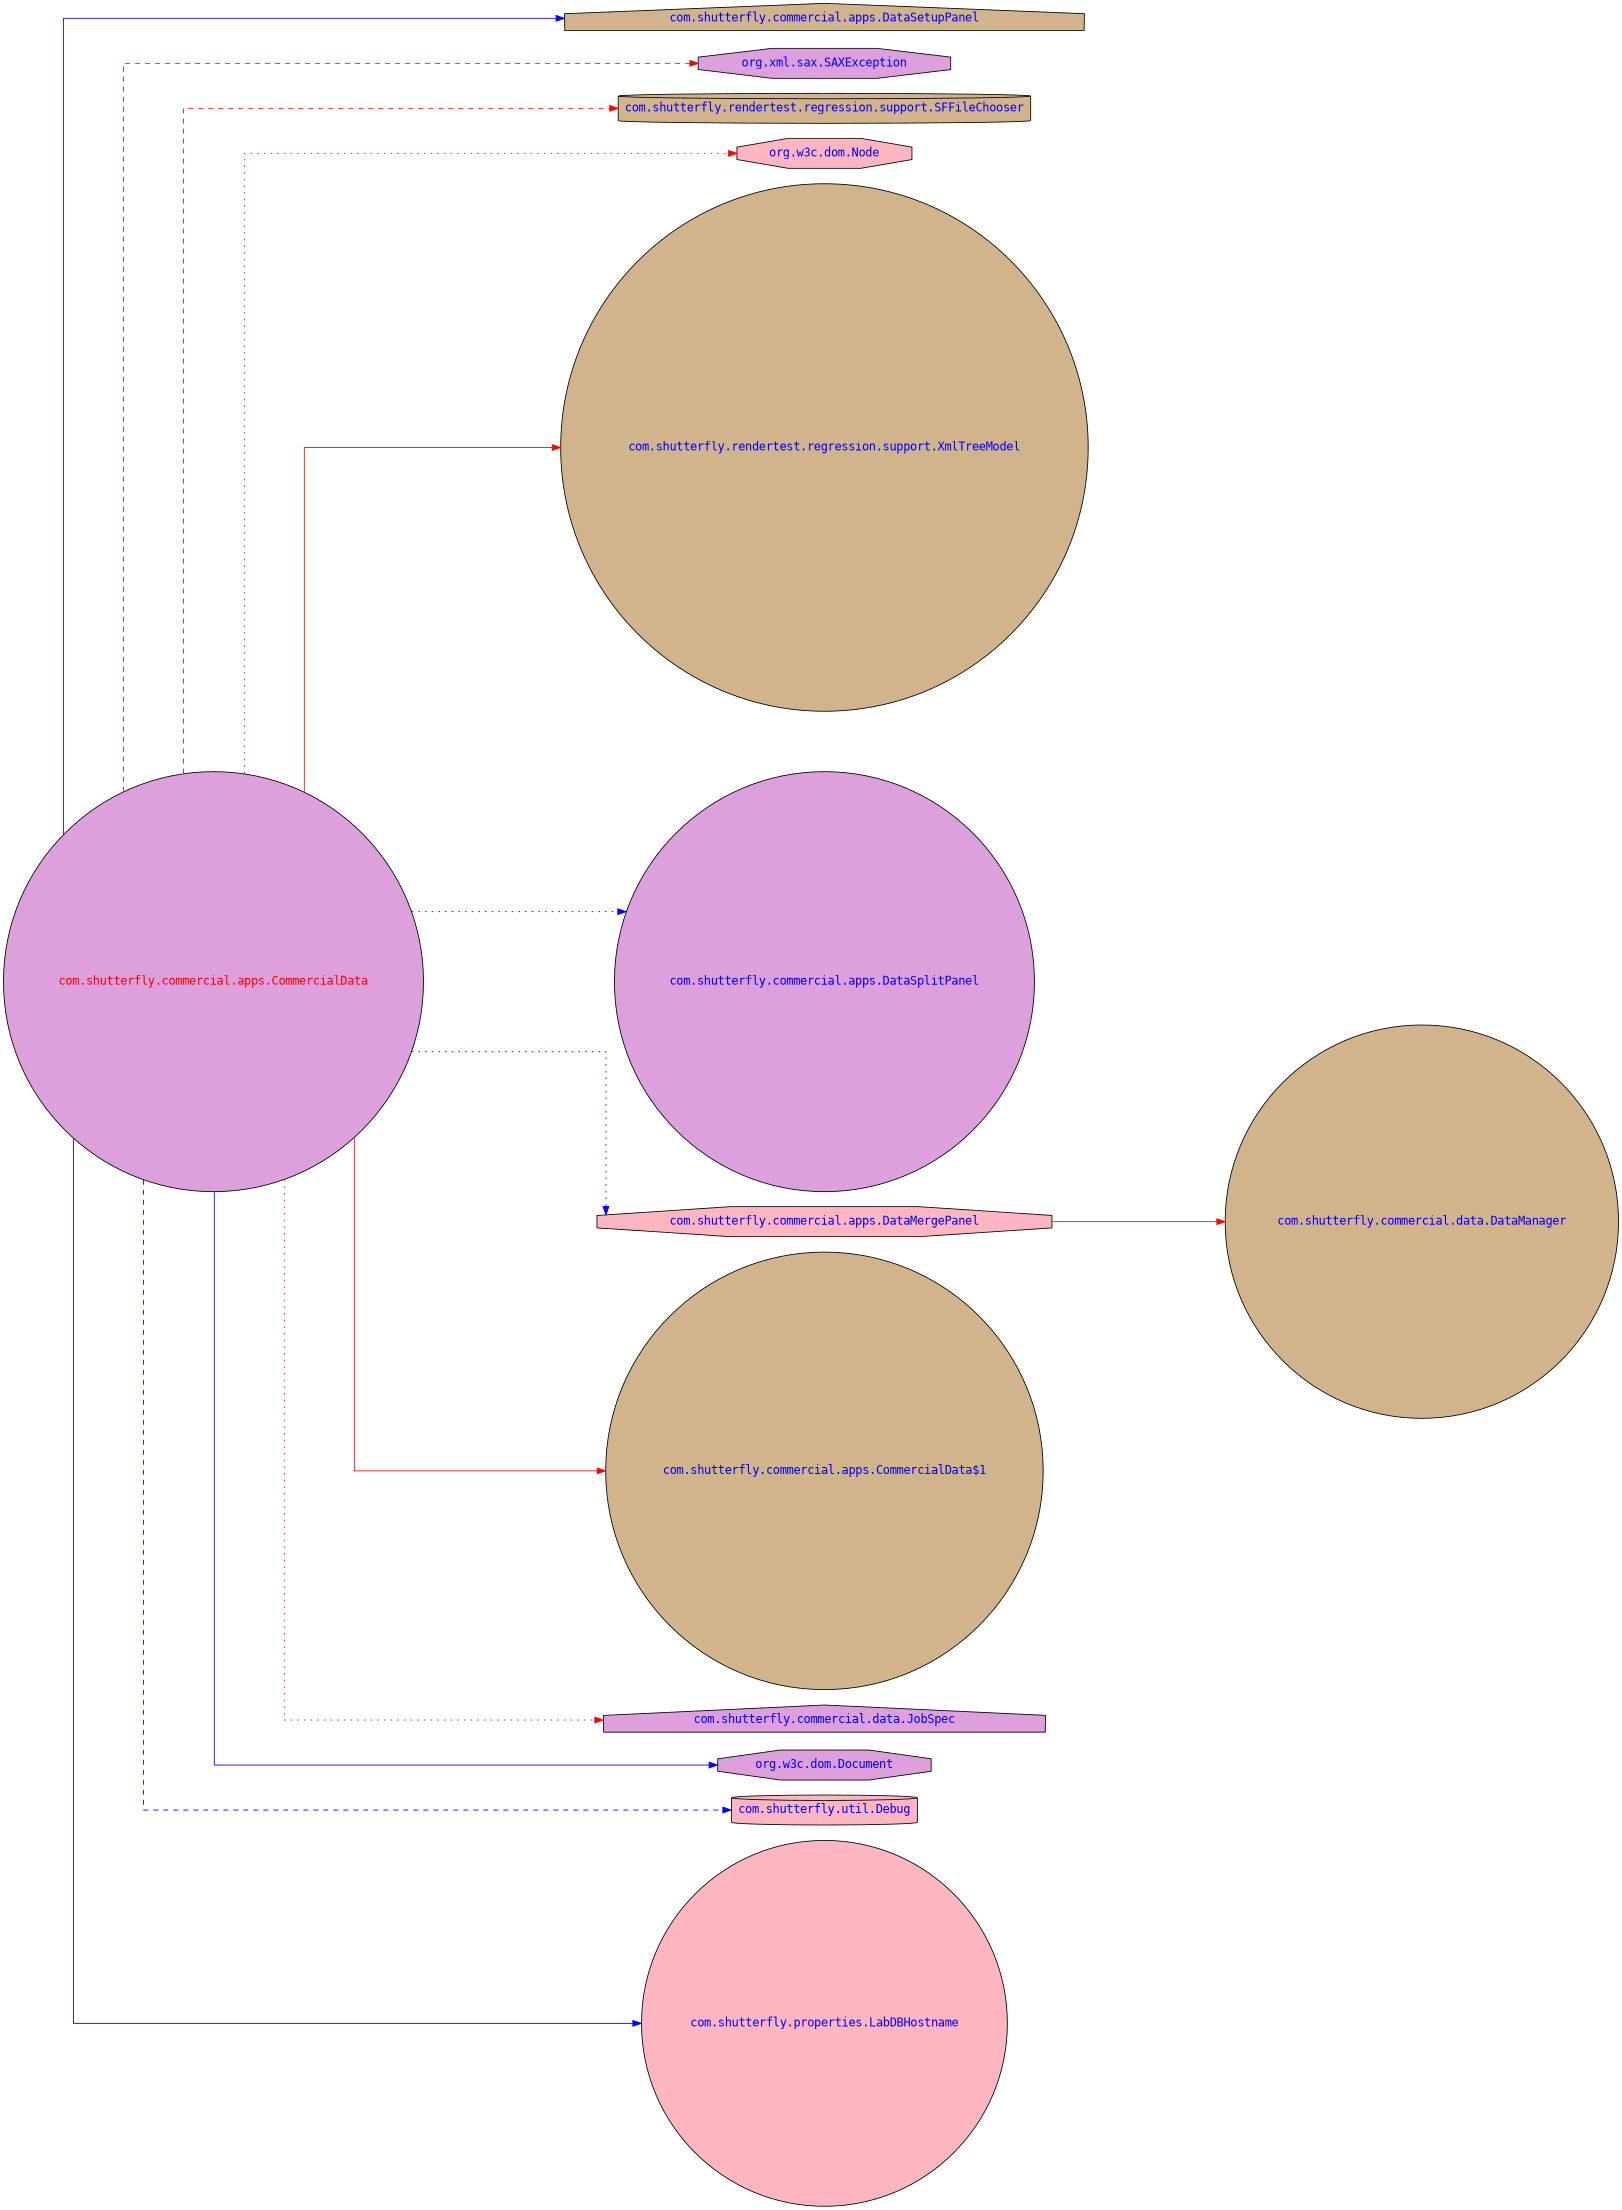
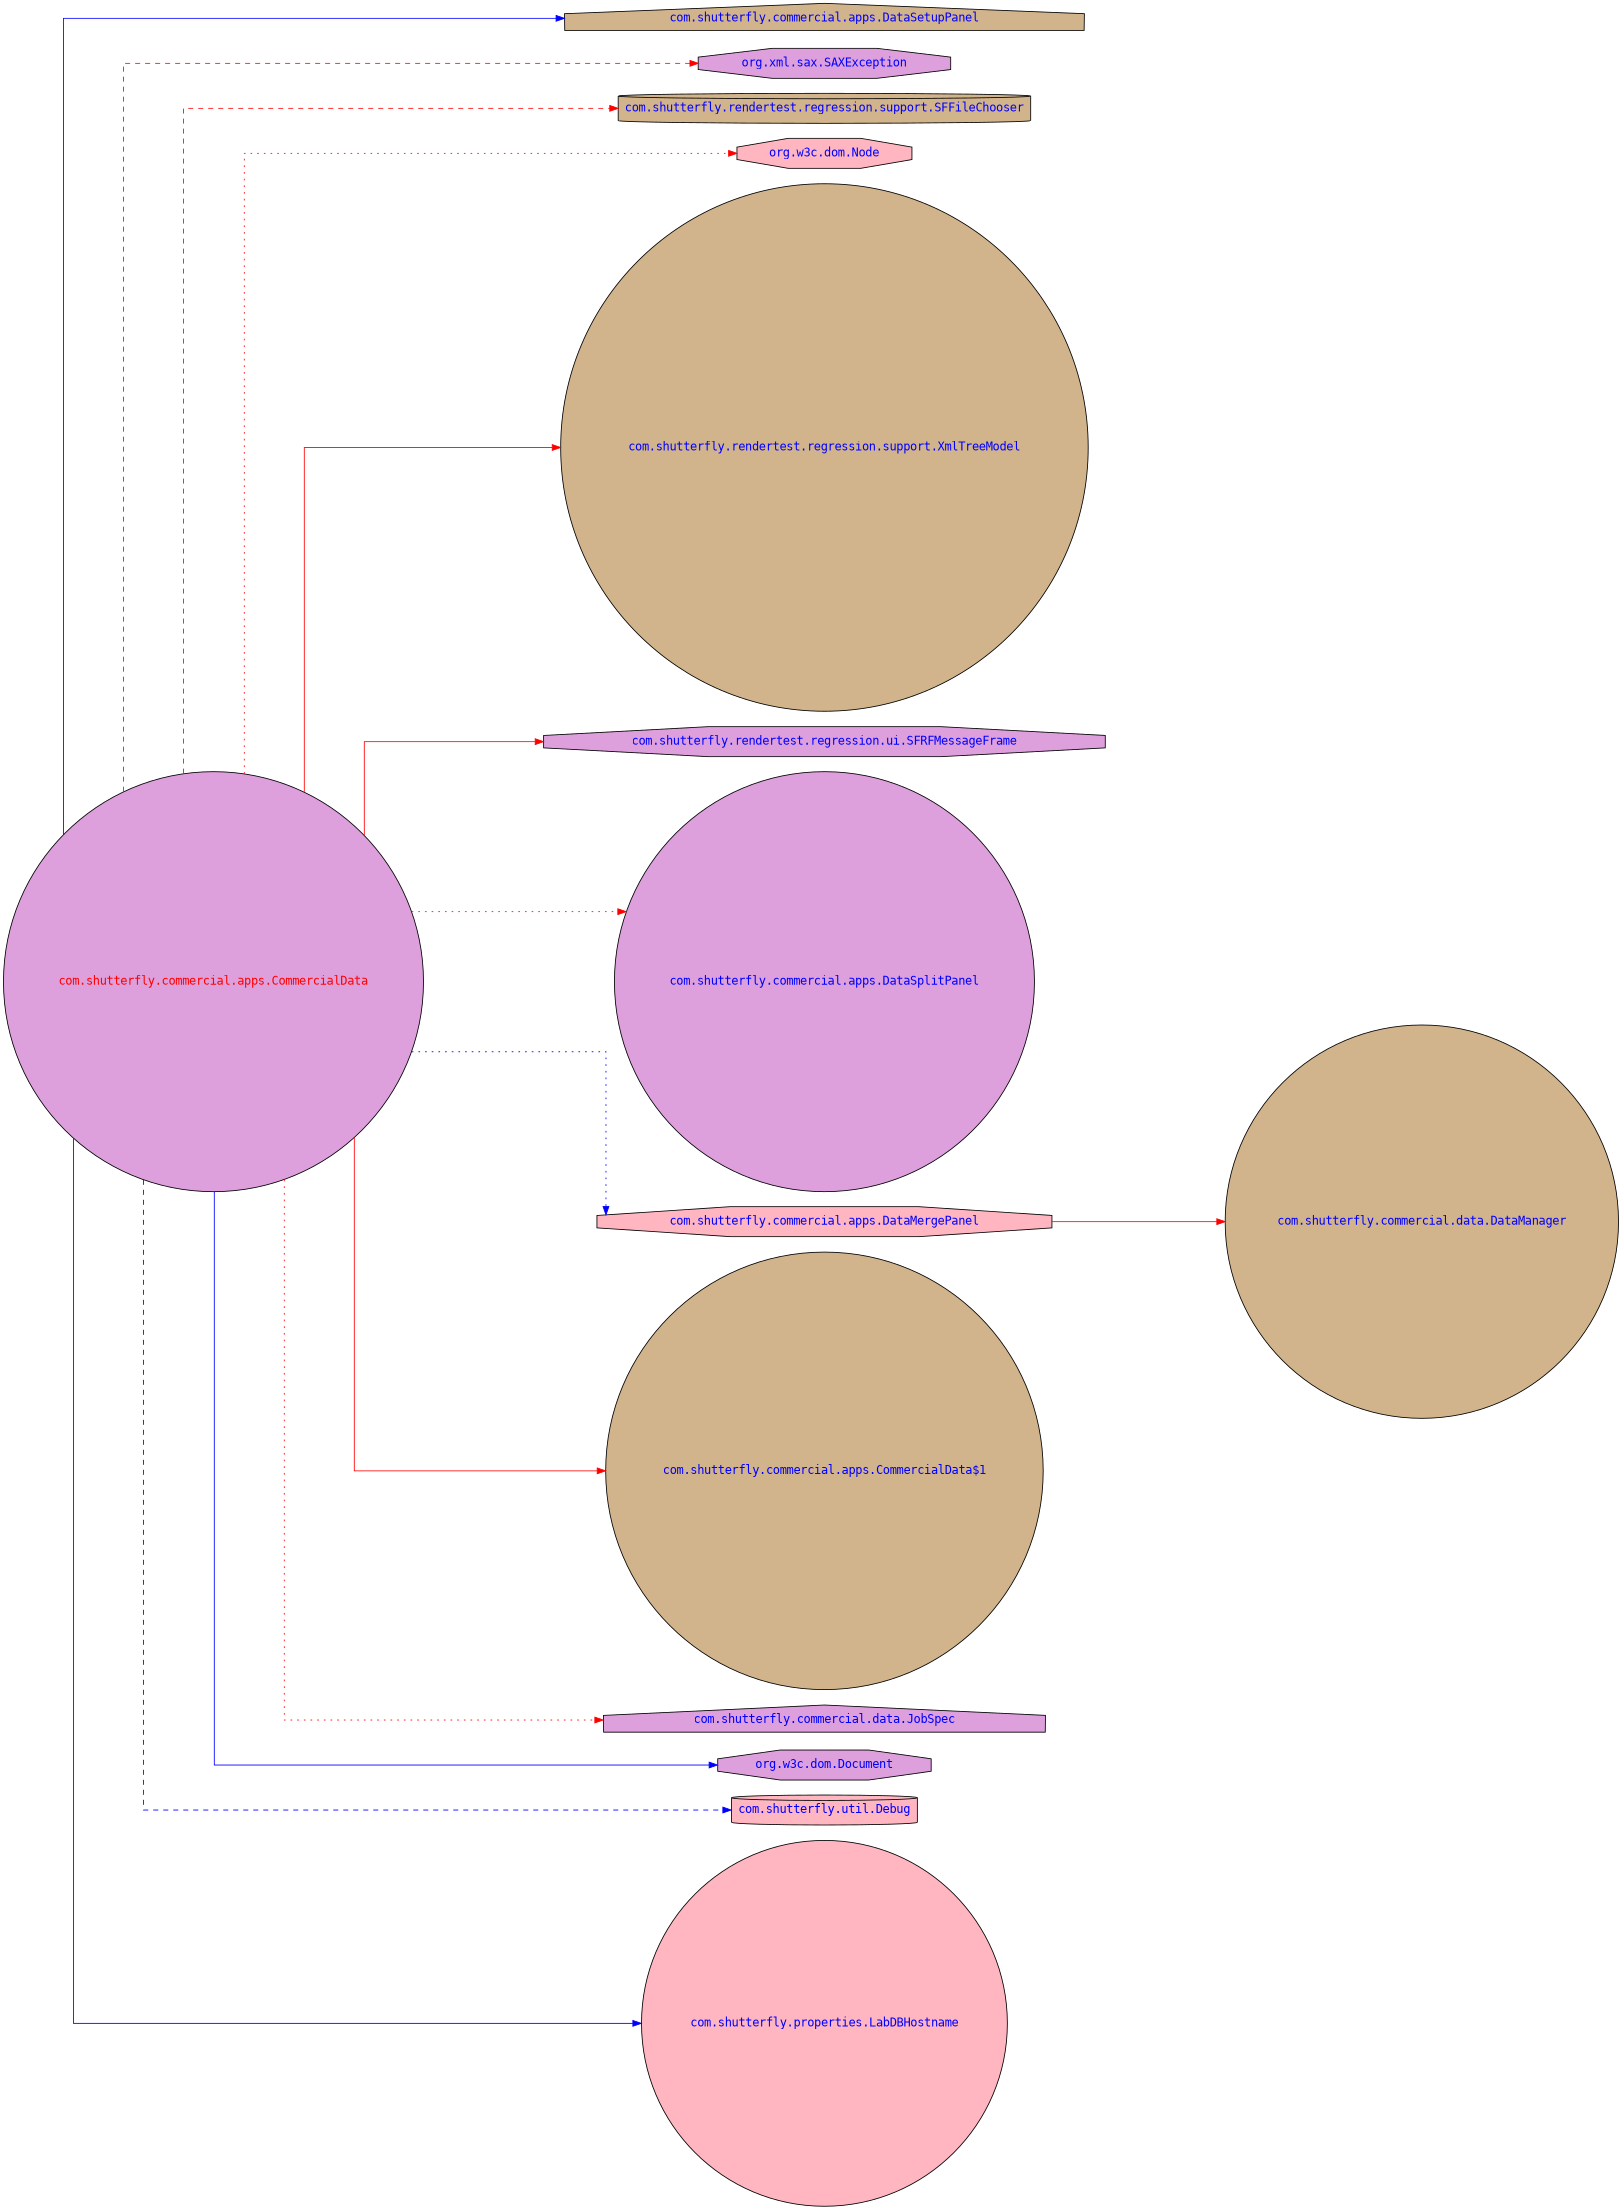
none -> (824, 742)
(515, 912) -> (515, 912)
